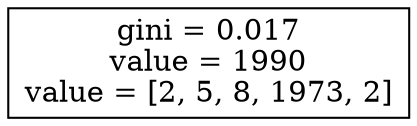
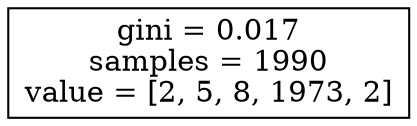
(209, 63) -> (209, 63)
